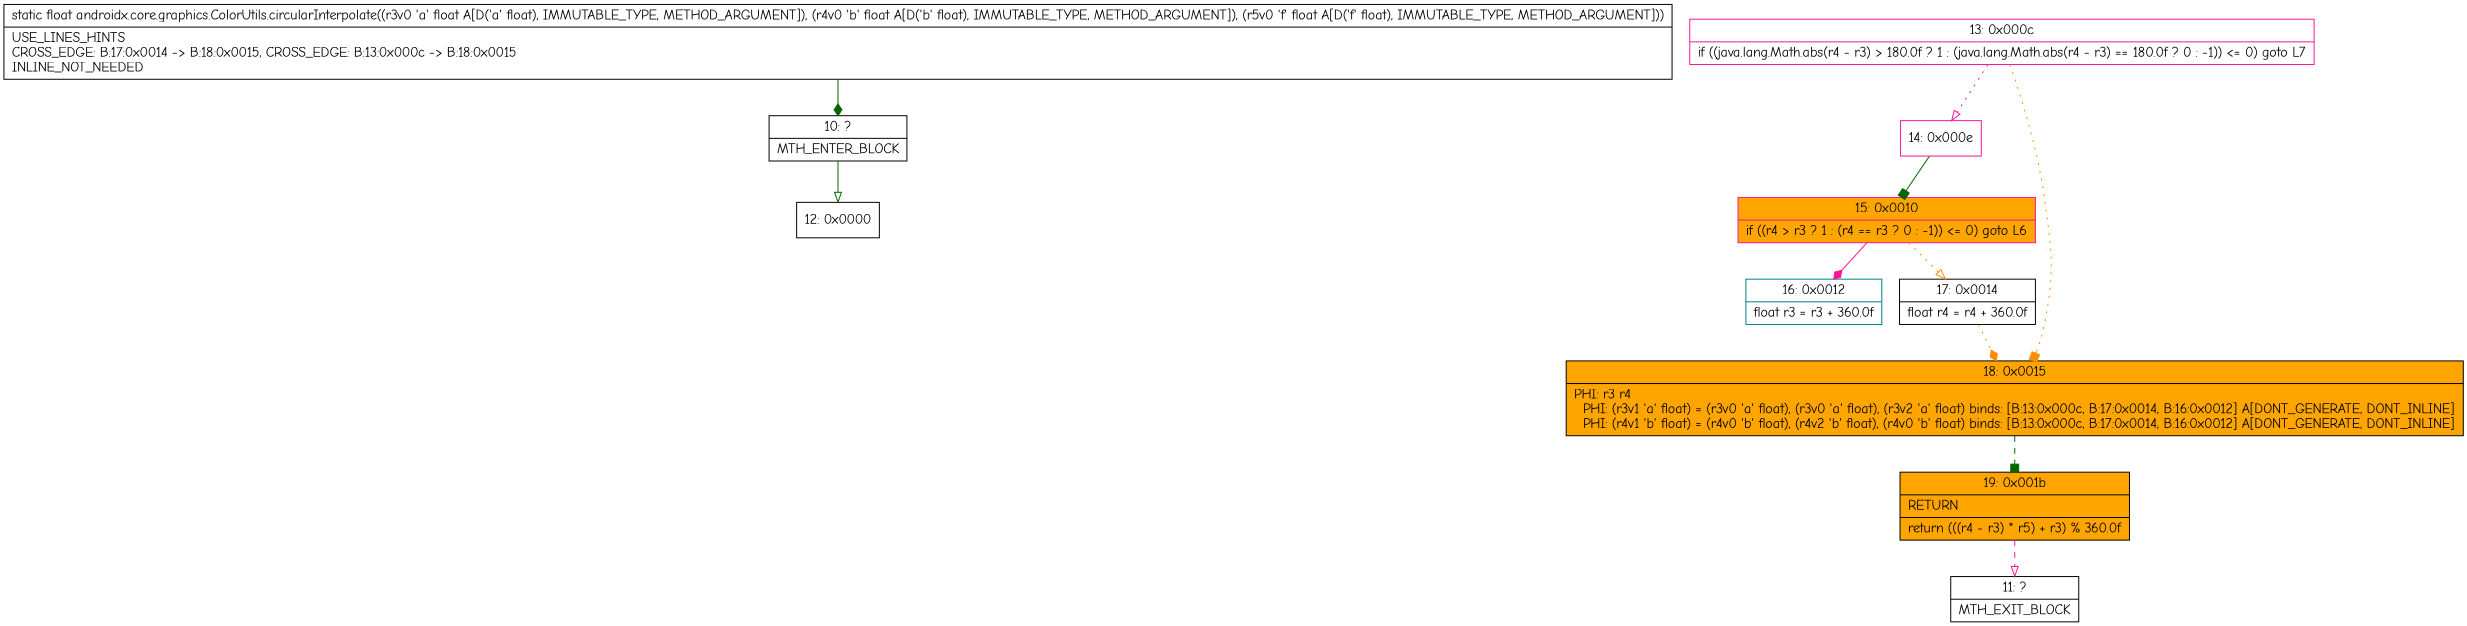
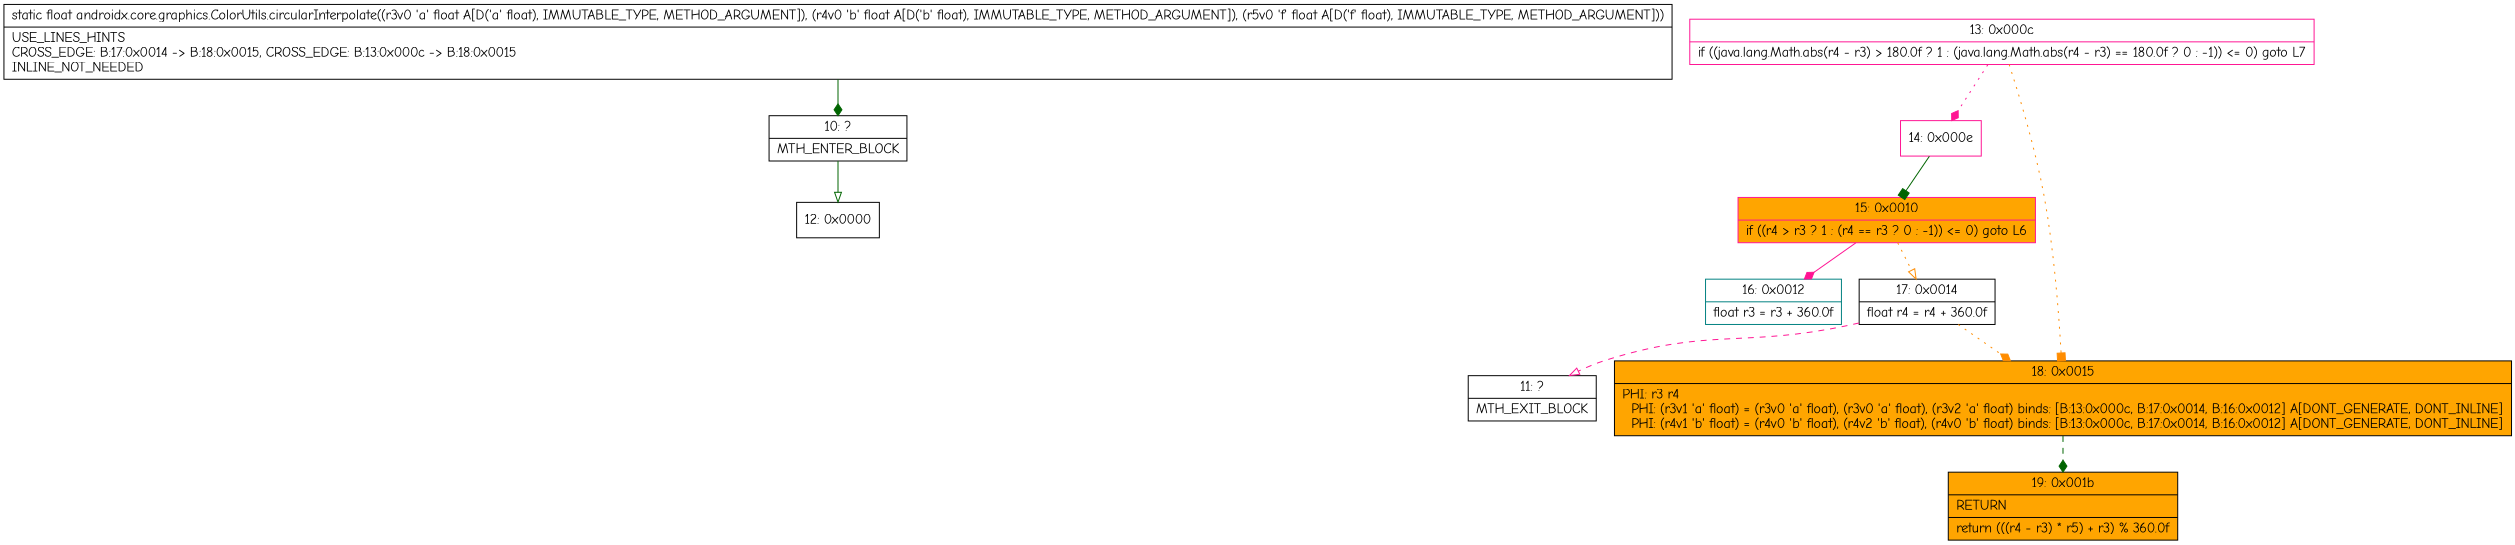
(1973, 88) -> (1973, 88)
(2015, 449) -> (2063, 448)
(2015, 553) -> (1717, 340)
